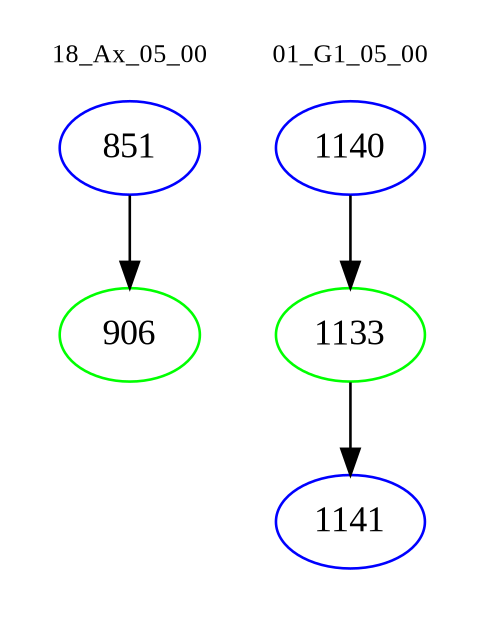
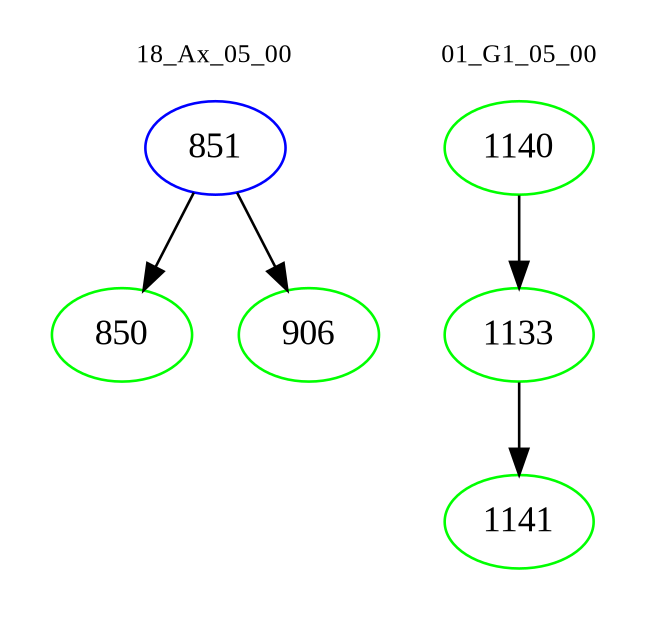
(350, 148) -> (519, 148)
none -> (122, 335)
(350, 522) -> (519, 522)
